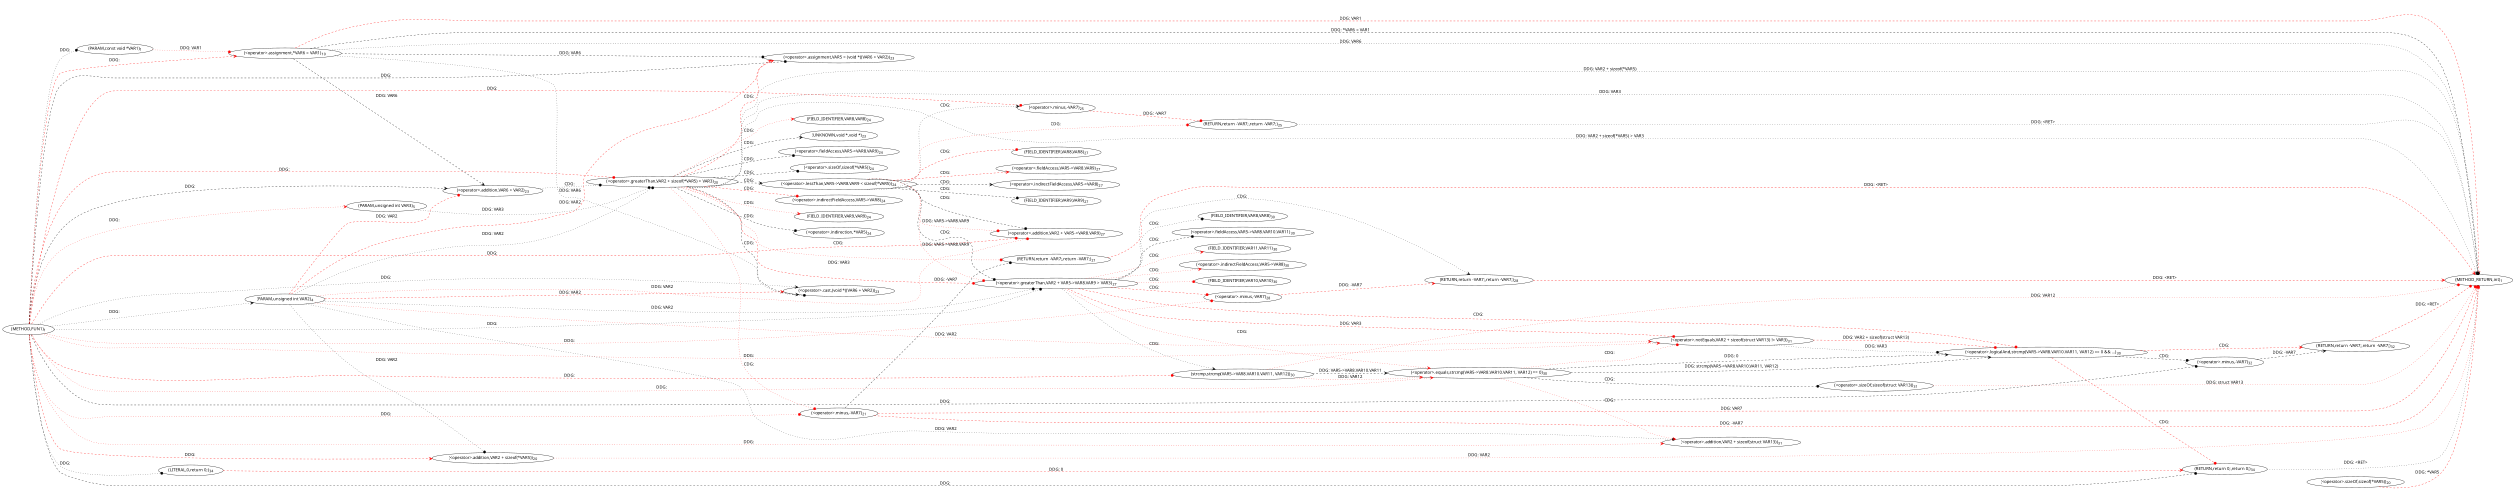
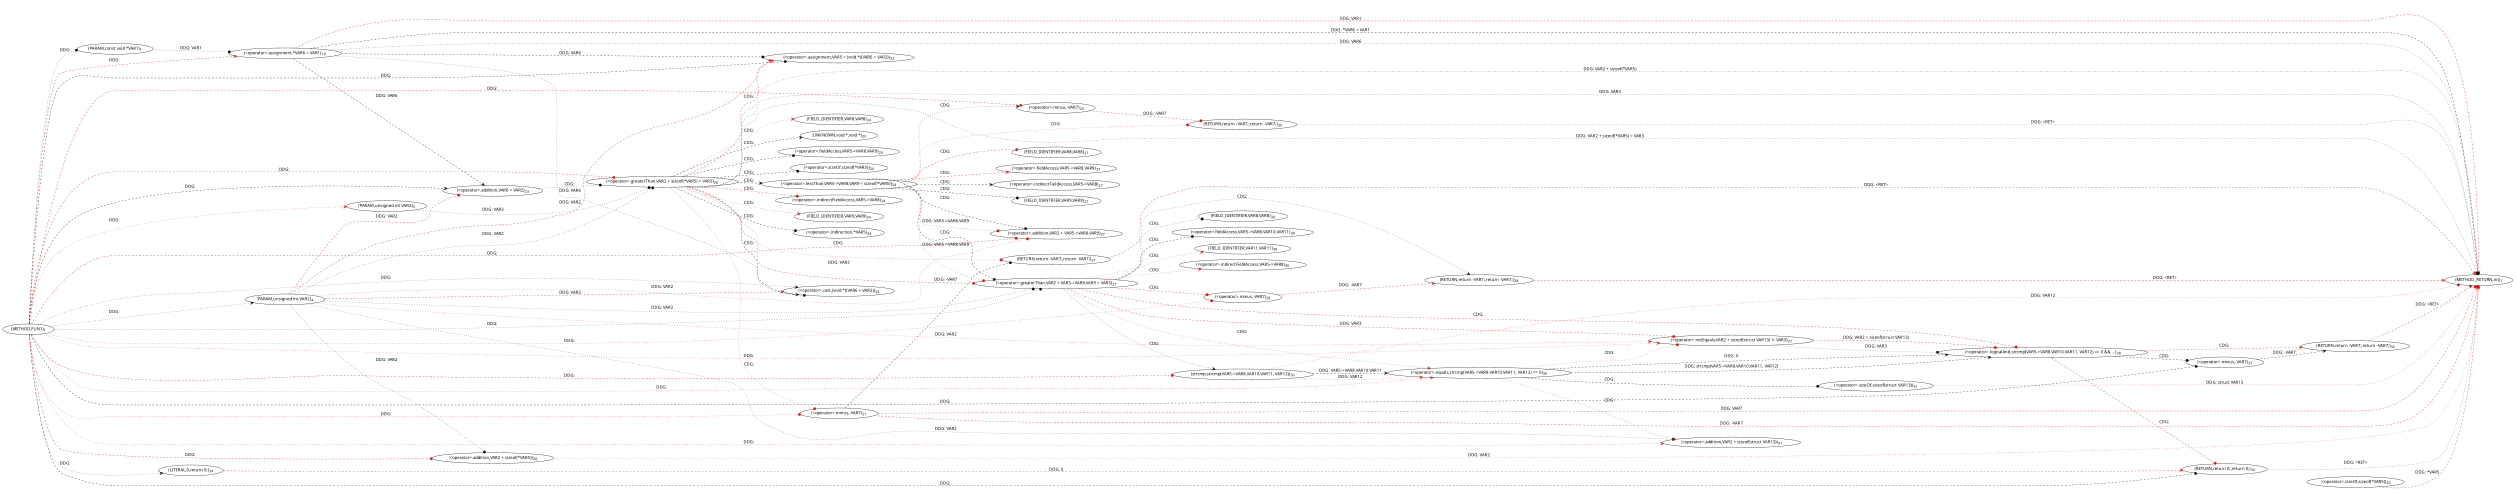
(190, 51) -> (190, 51)
(1243, 281) -> none
(185, 458) -> (185, 458)
(57, 461) -> (57, 461)
